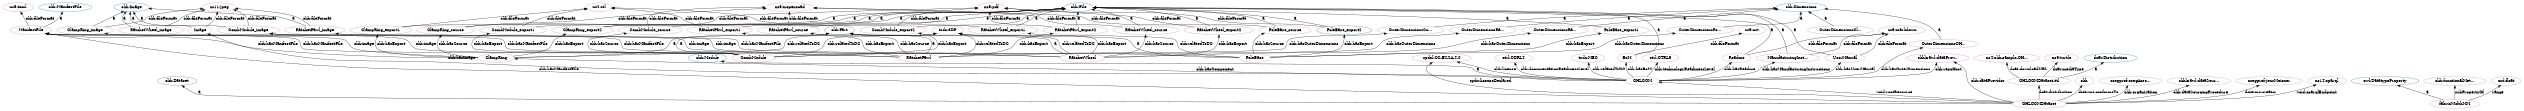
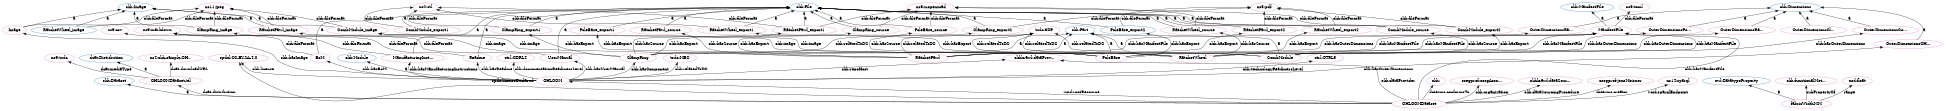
(789, 20) -> (863, 16)
(151, 30) -> (64, 30)
(594, 53) -> none
(2062, 58) -> (59, 58)
